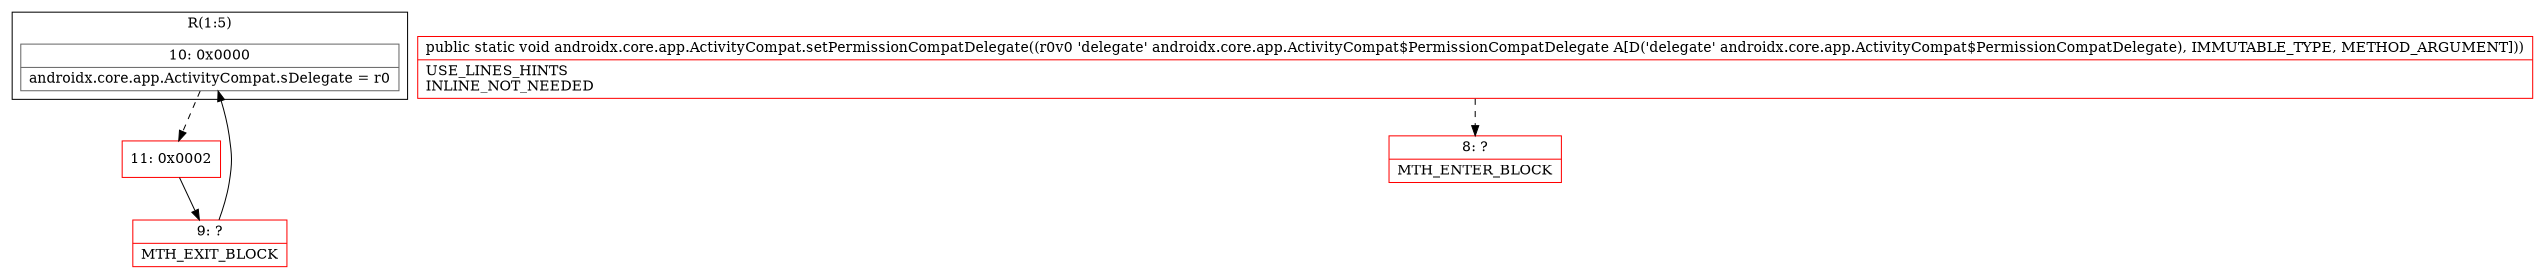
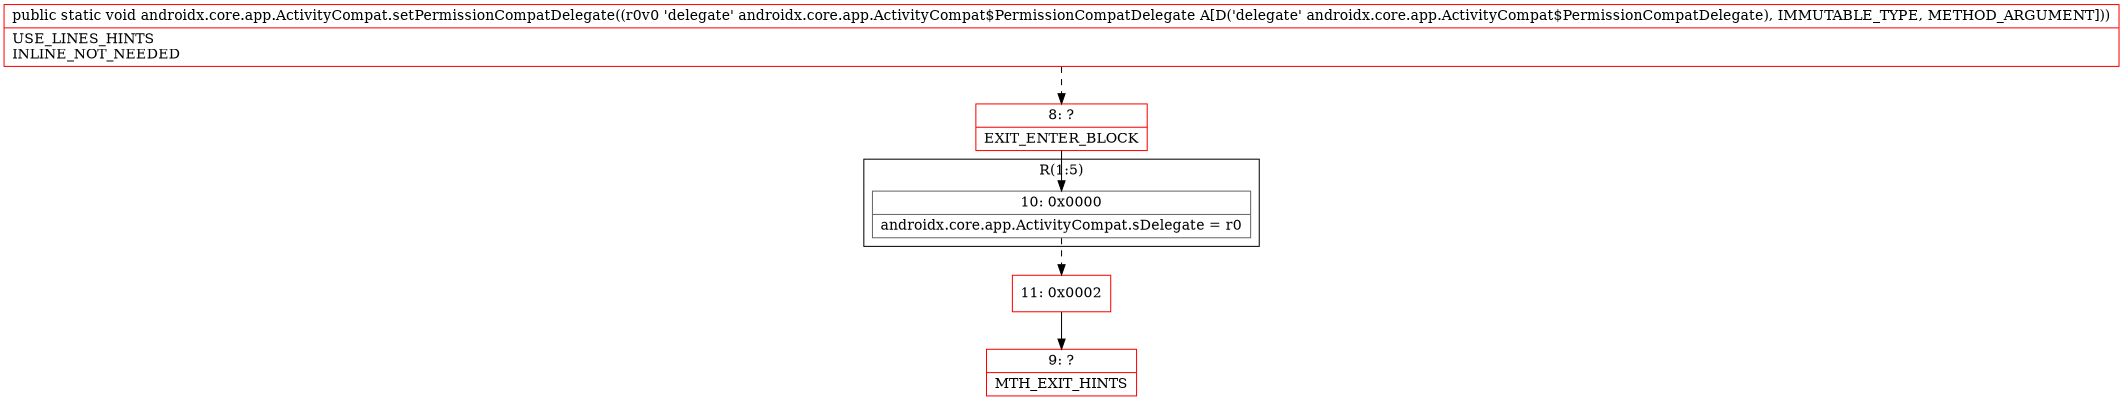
(231, 161) -> (1062, 166)
(1475, 170) -> (1062, 138)
(210, 254) -> (1062, 384)
